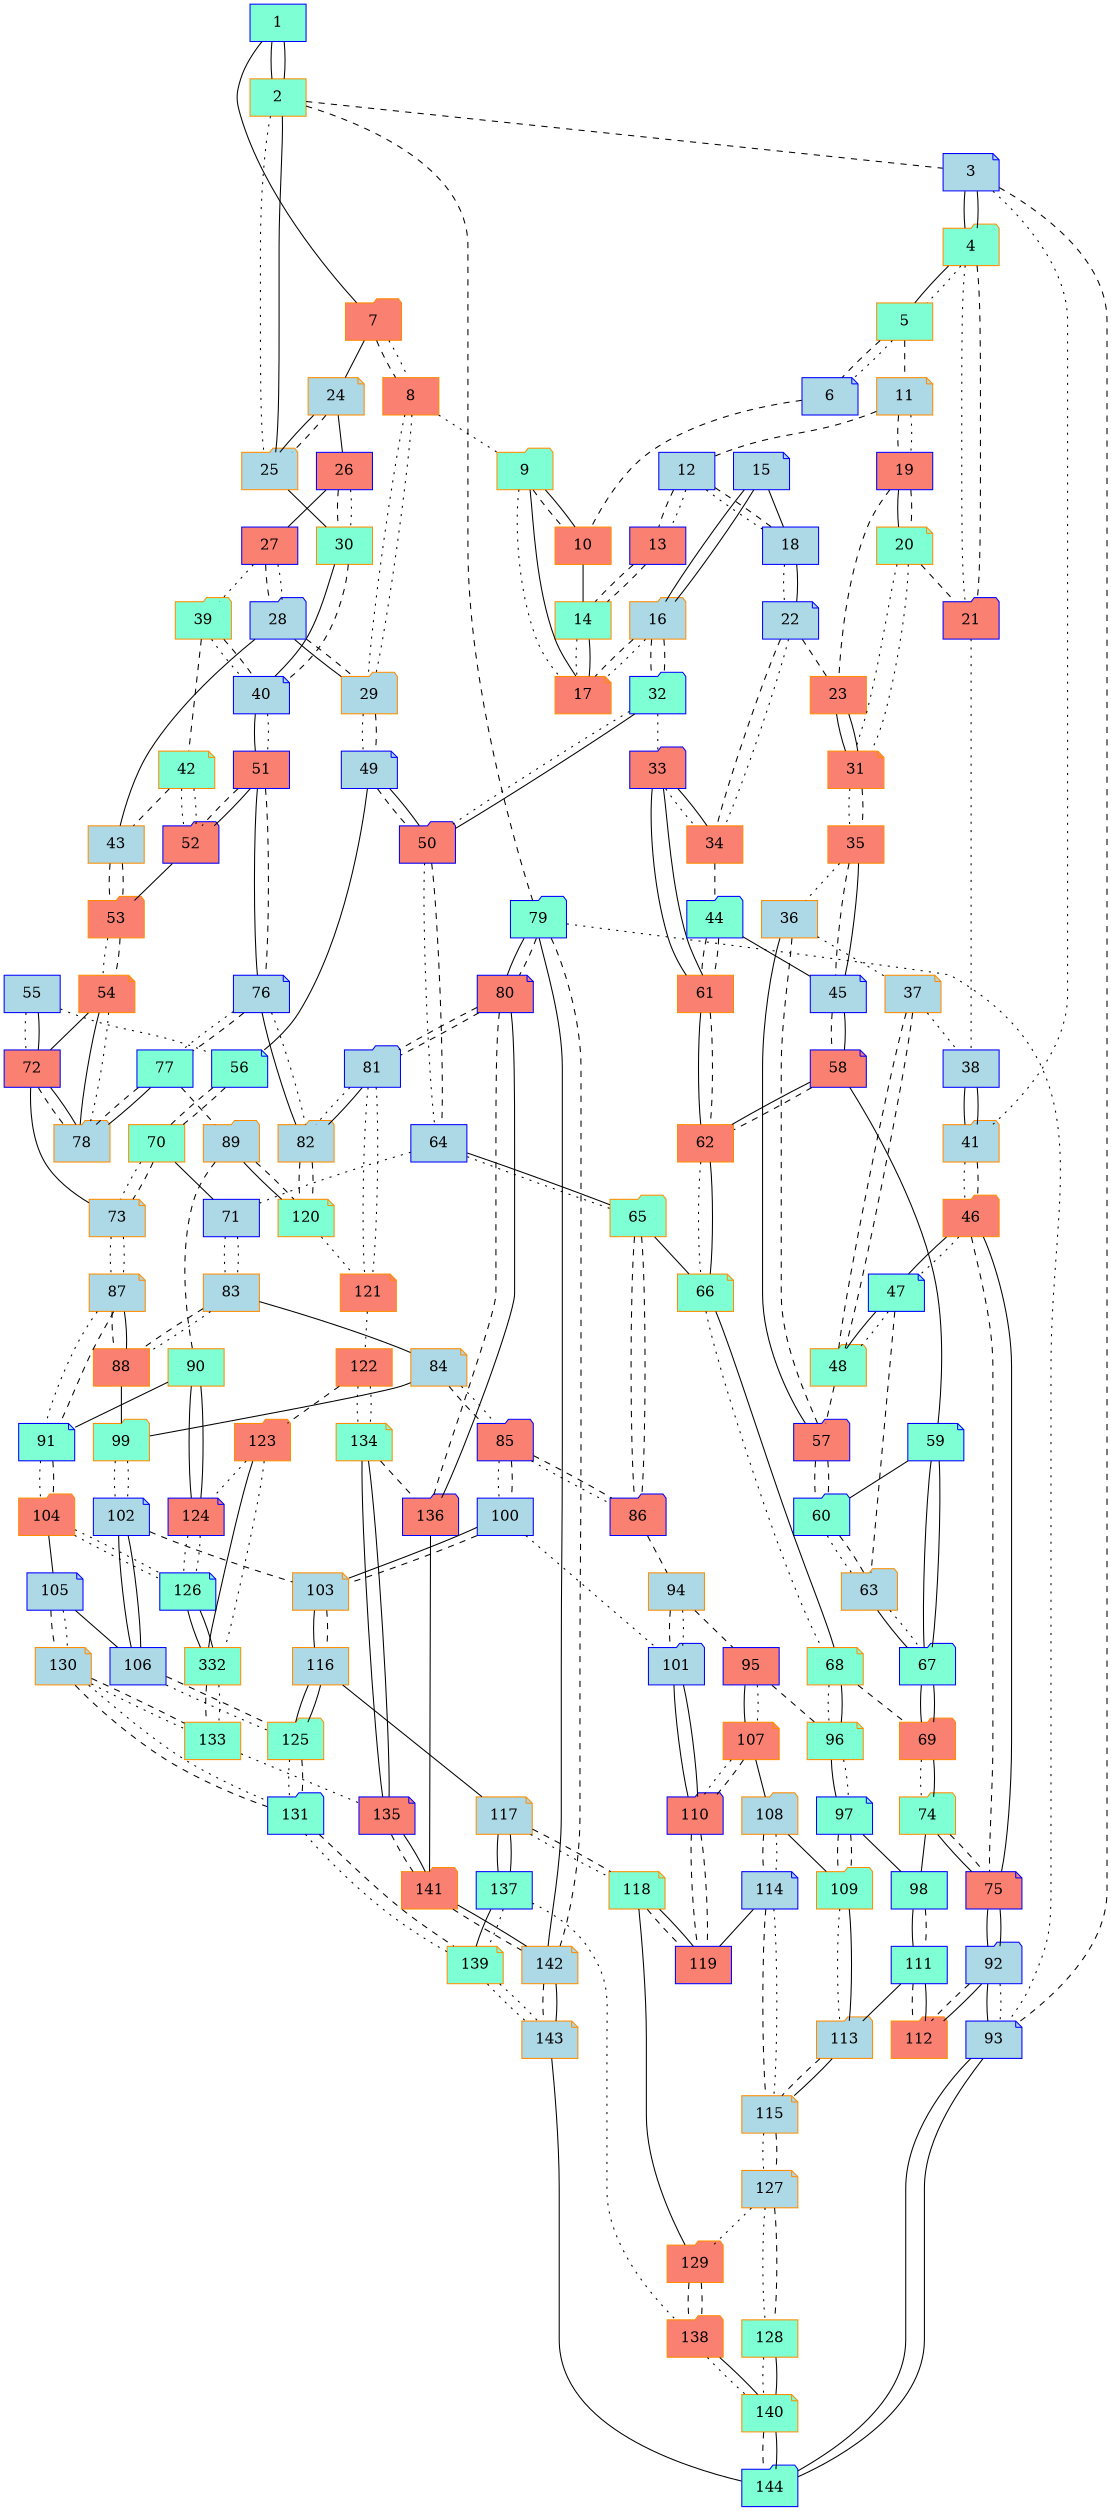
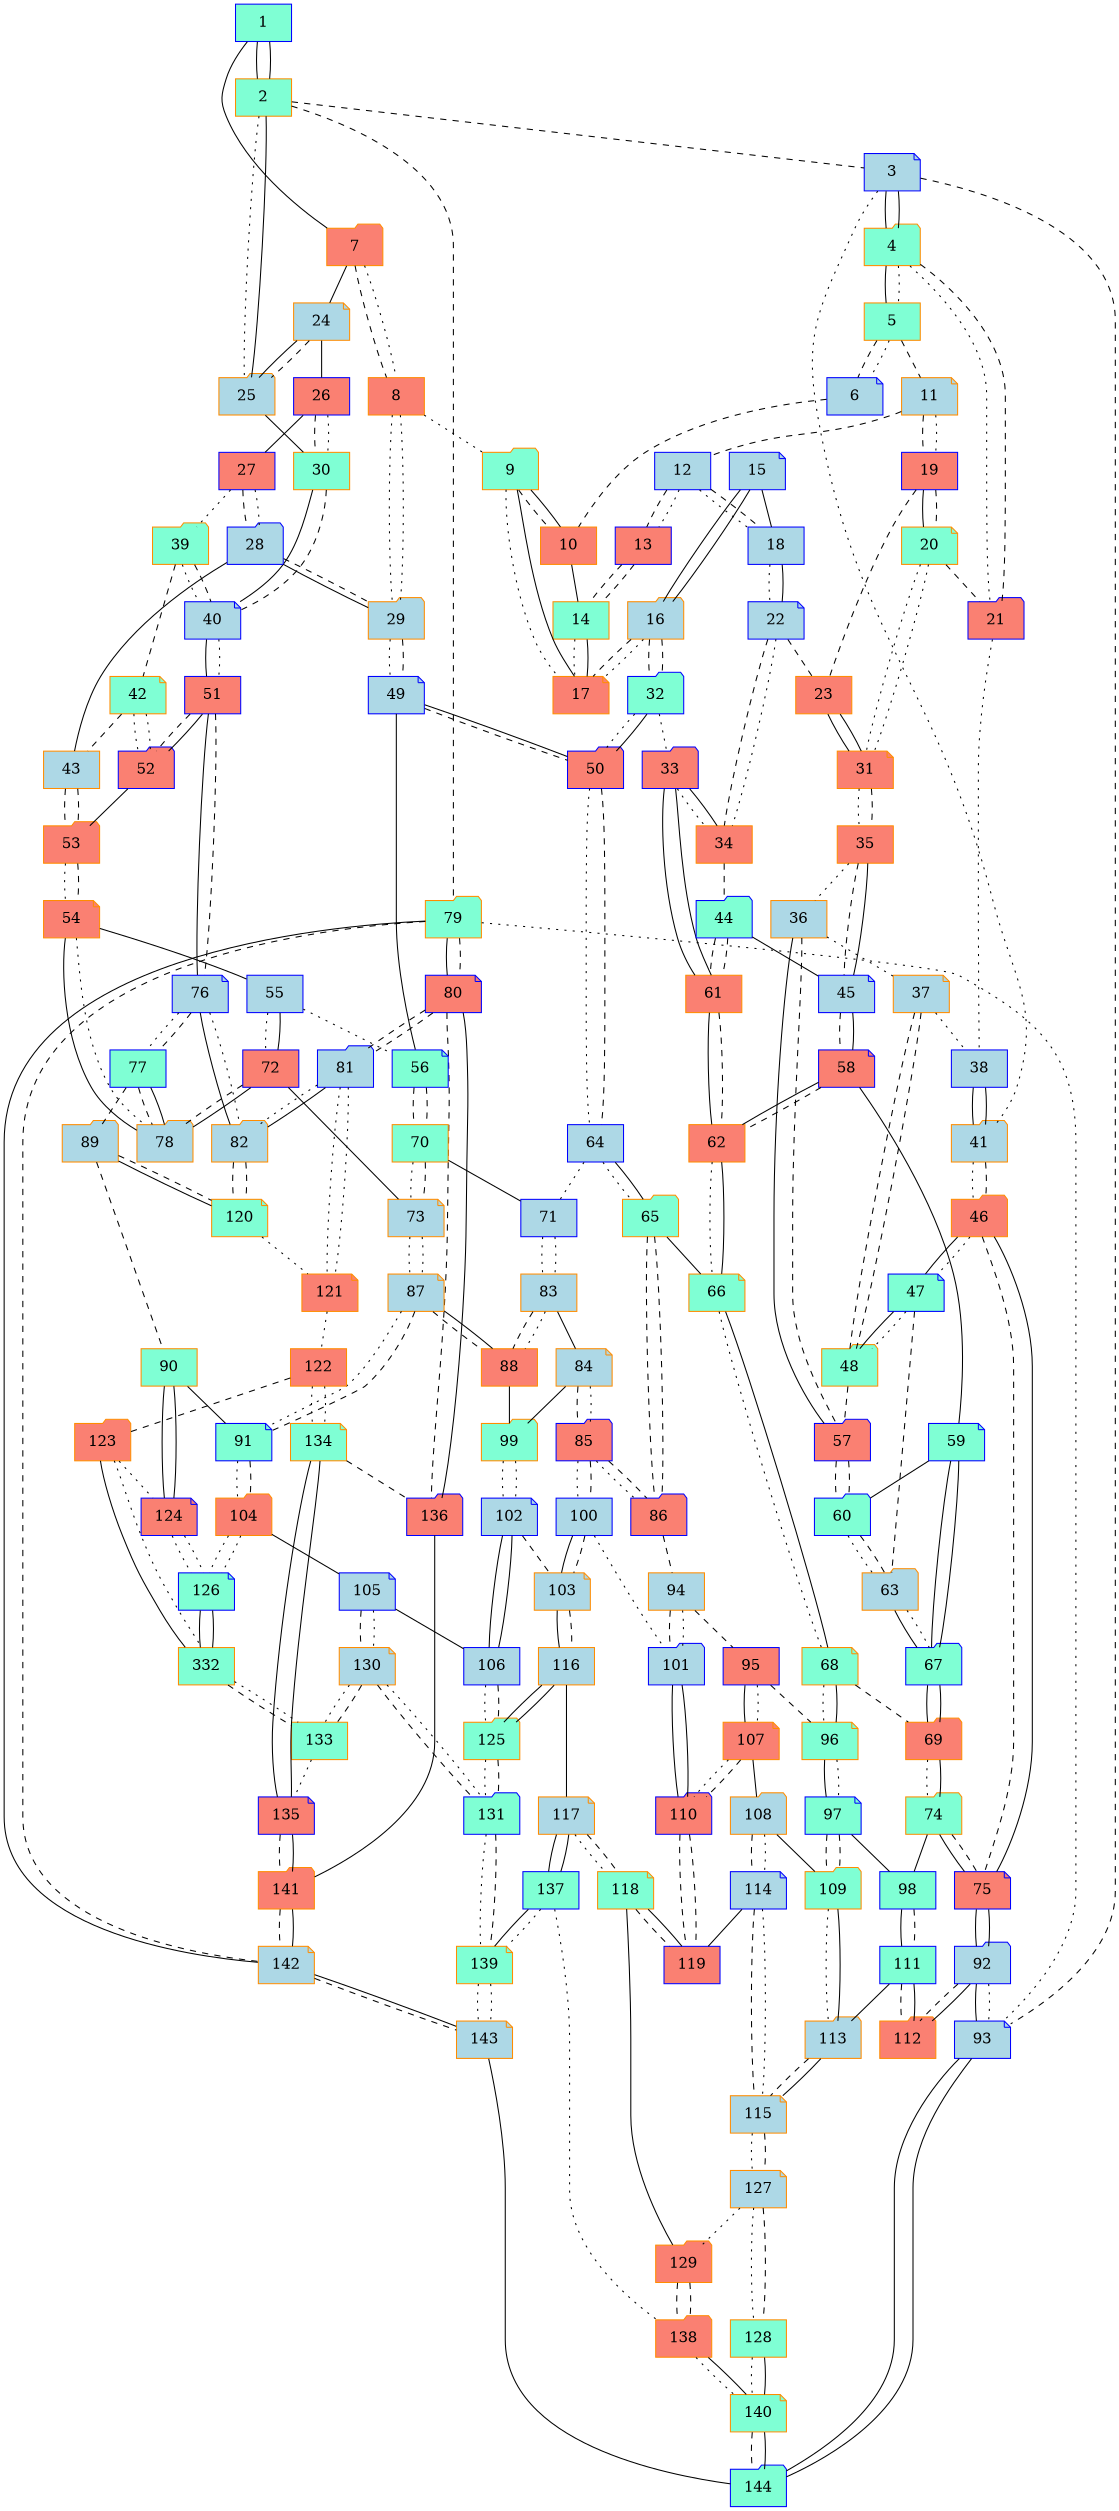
(538, 919) -> (453, 919)
(69, 1031) -> (174, 952)
